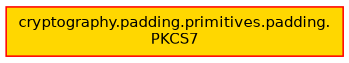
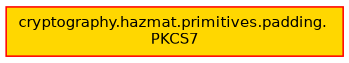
(175, 32) -> (175, 32)
